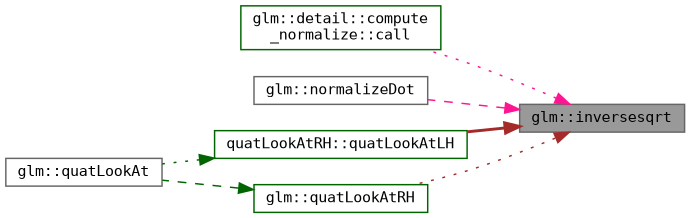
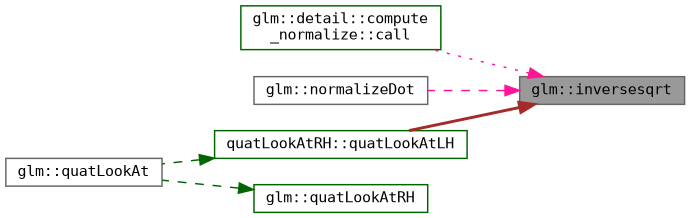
(181, 162) -> (181, 162)
(486, 165) -> none
